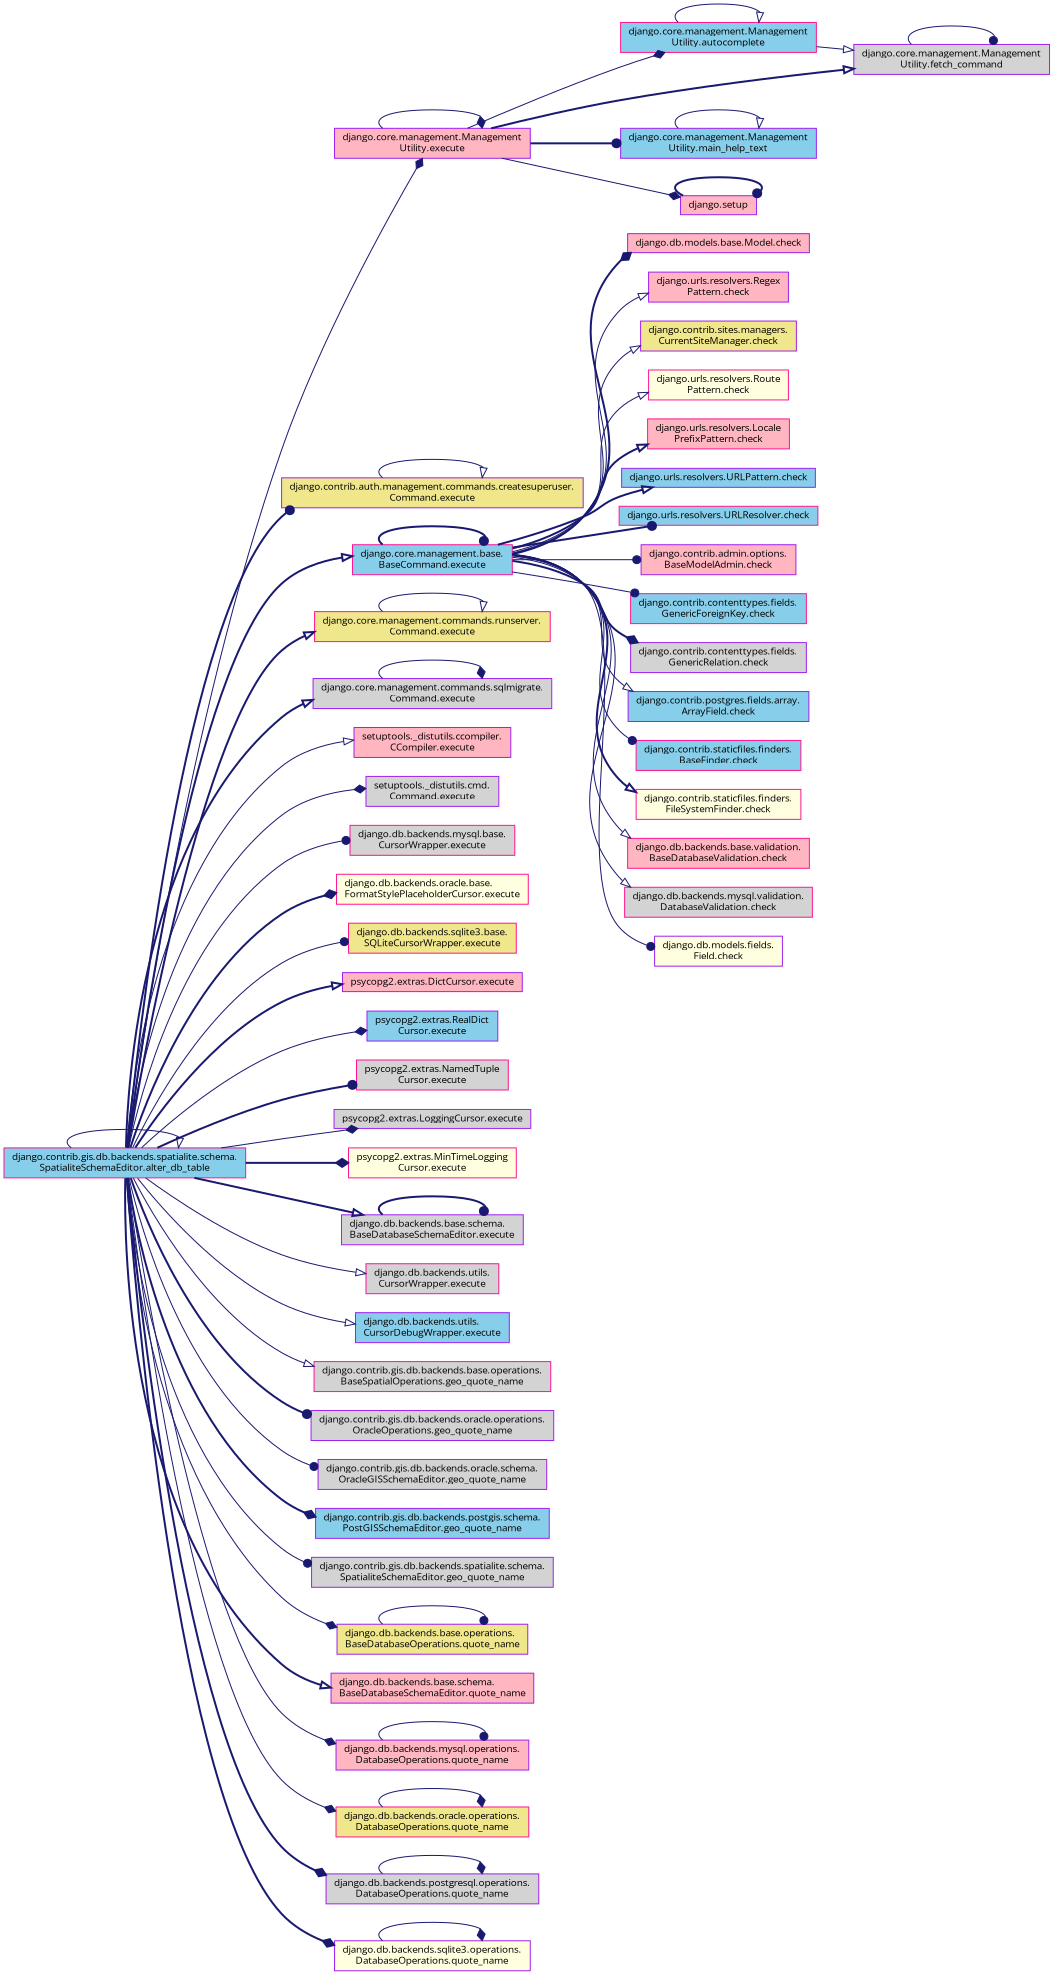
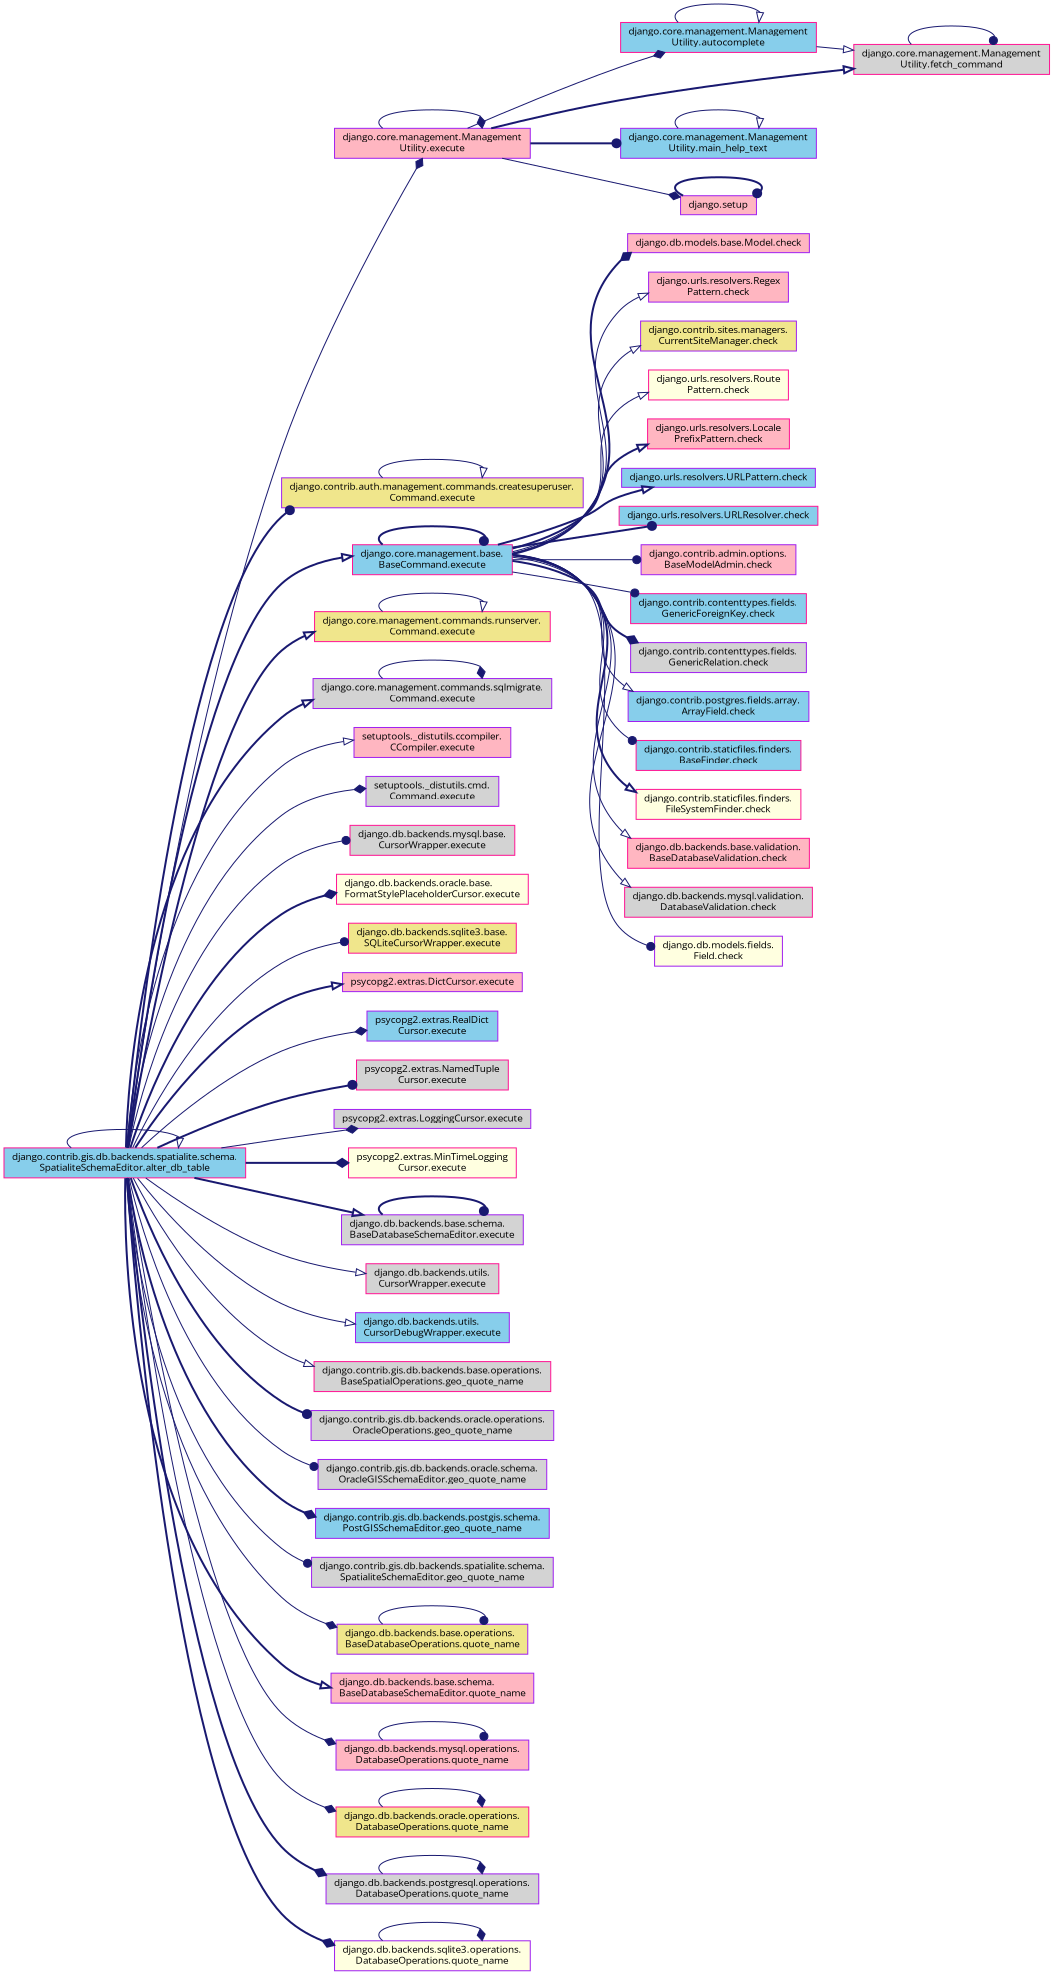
(952, 59) -> (952, 59)
